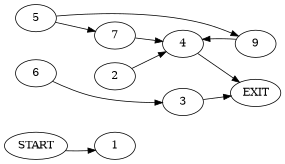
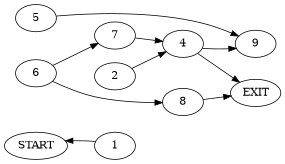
(72, 26) -> (72, 56)
(223, 39) -> (216, 49)
(183, 102) -> (183, 102)
(77, 151) -> (84, 141)
